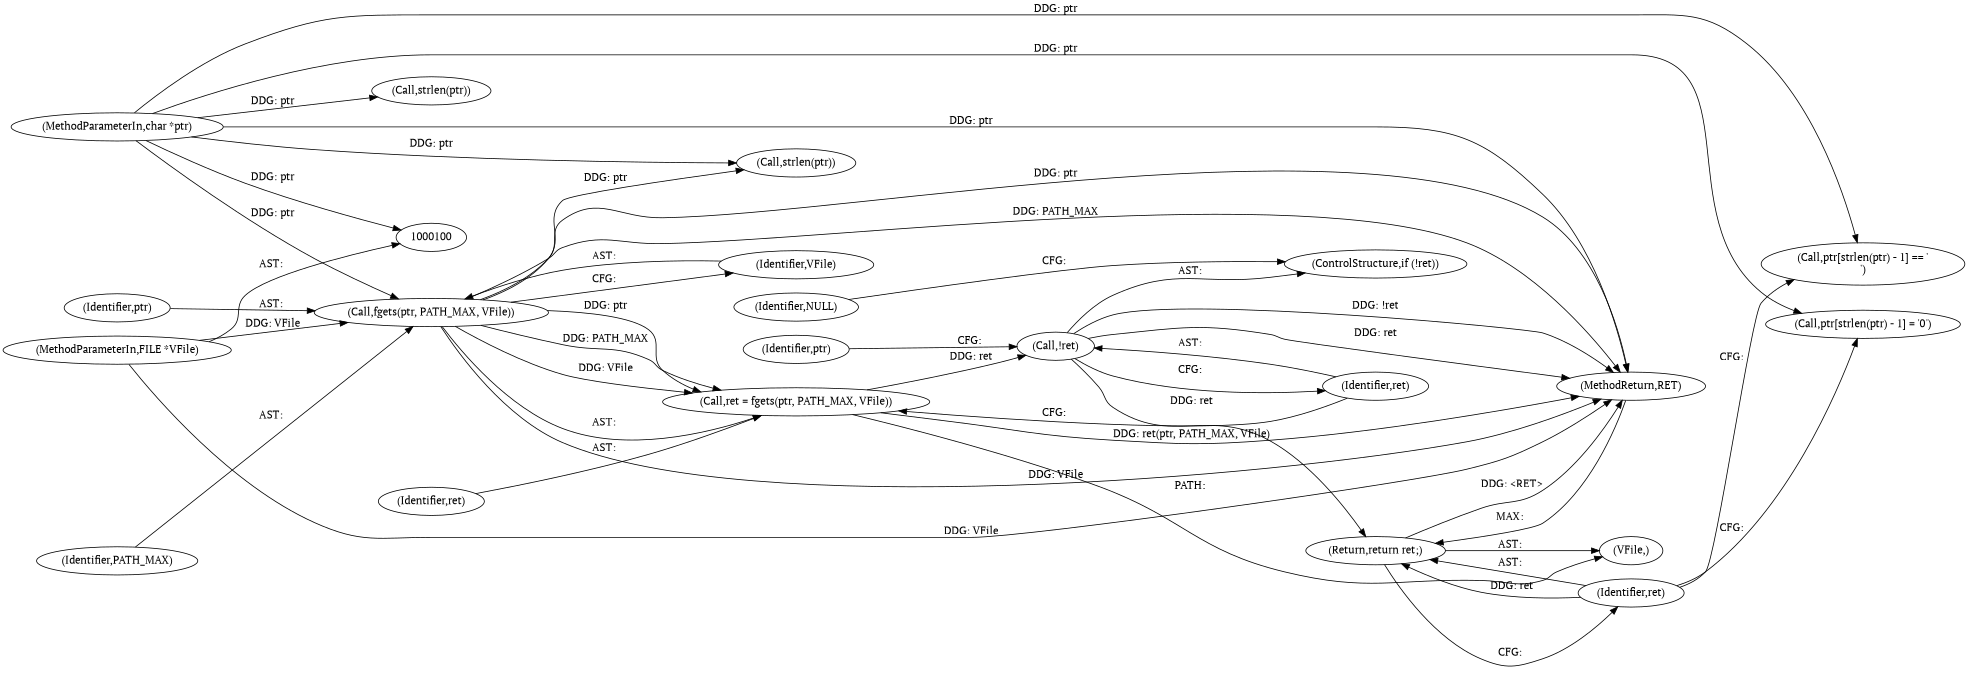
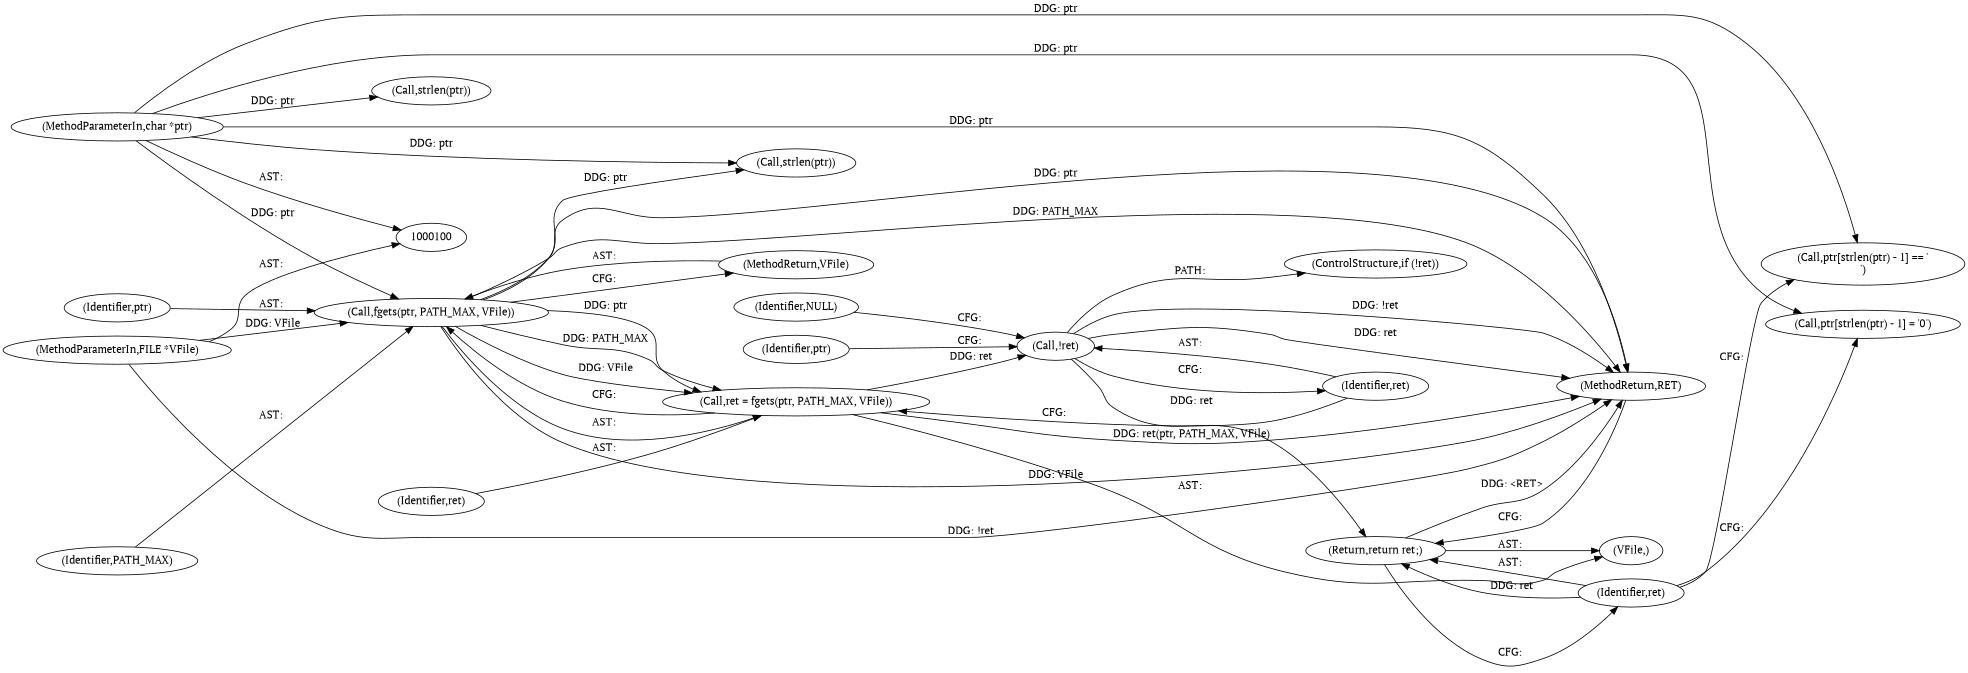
(273, 177) -> (273, 177)
(796, 265) -> (796, 265)
(1062, 271) -> (936, 322)
(1192, 271) -> (1192, 271)
none -> (574, 404)
(1192, 486) -> (1192, 486)
(1512, 517) -> (1512, 517)
(971, 531) -> (971, 531)
